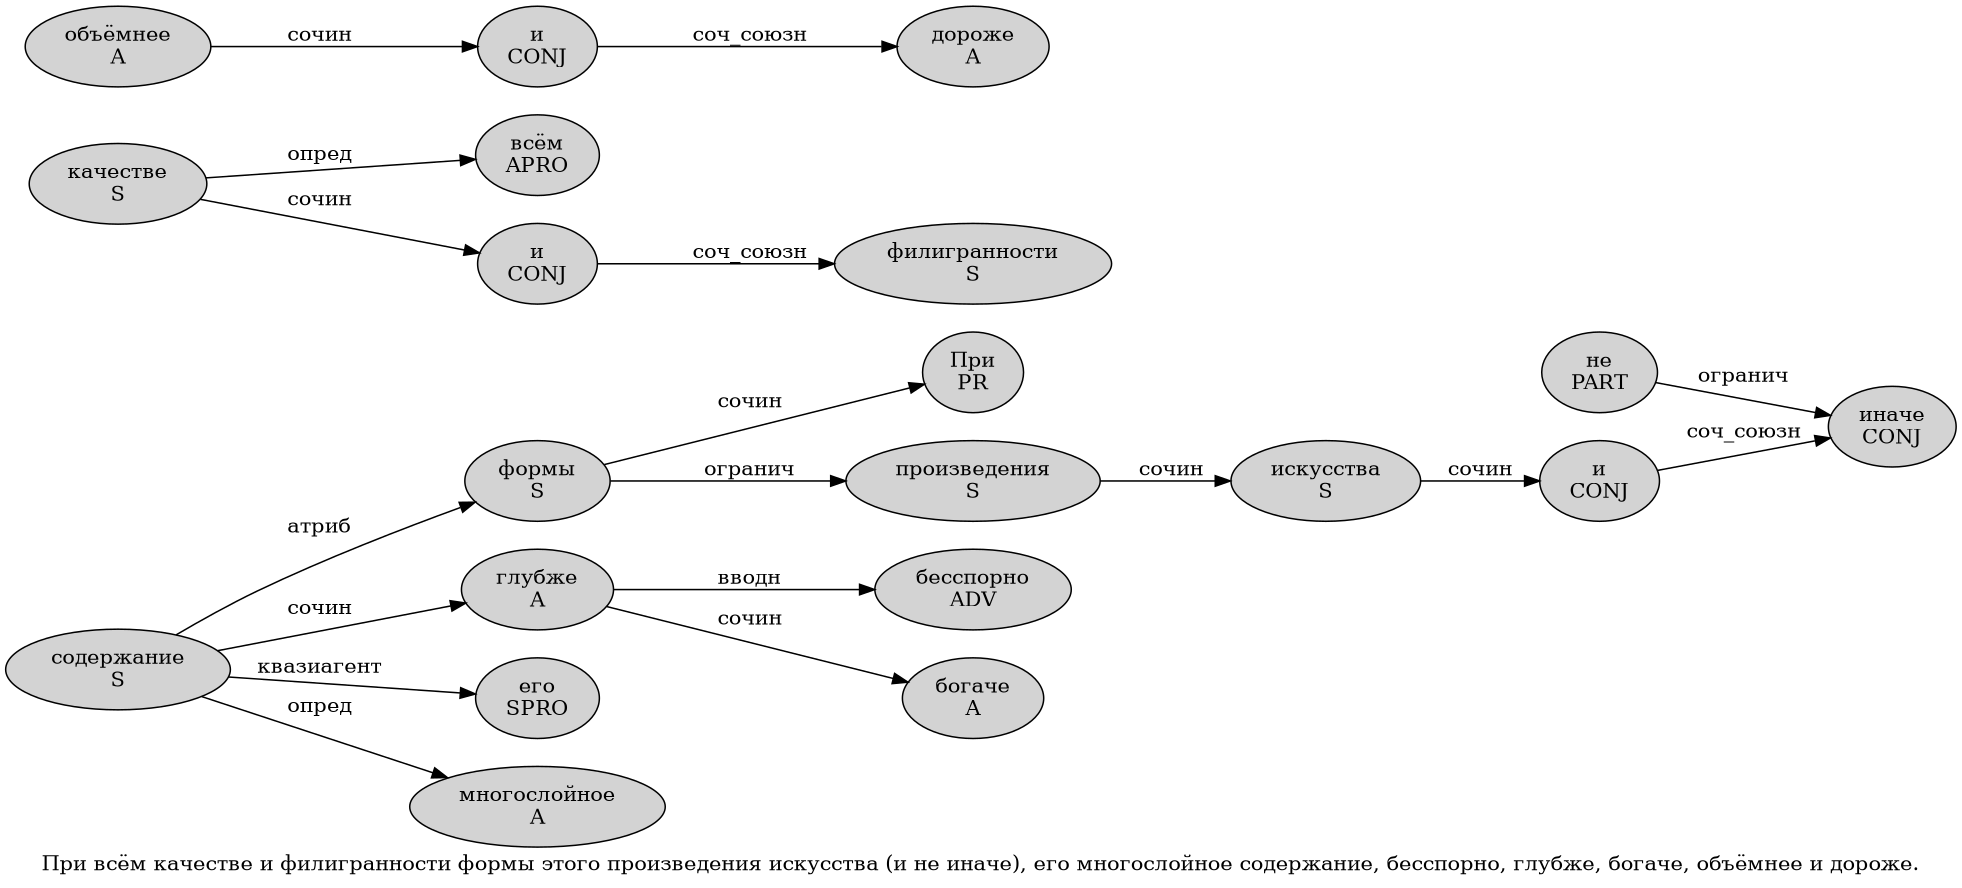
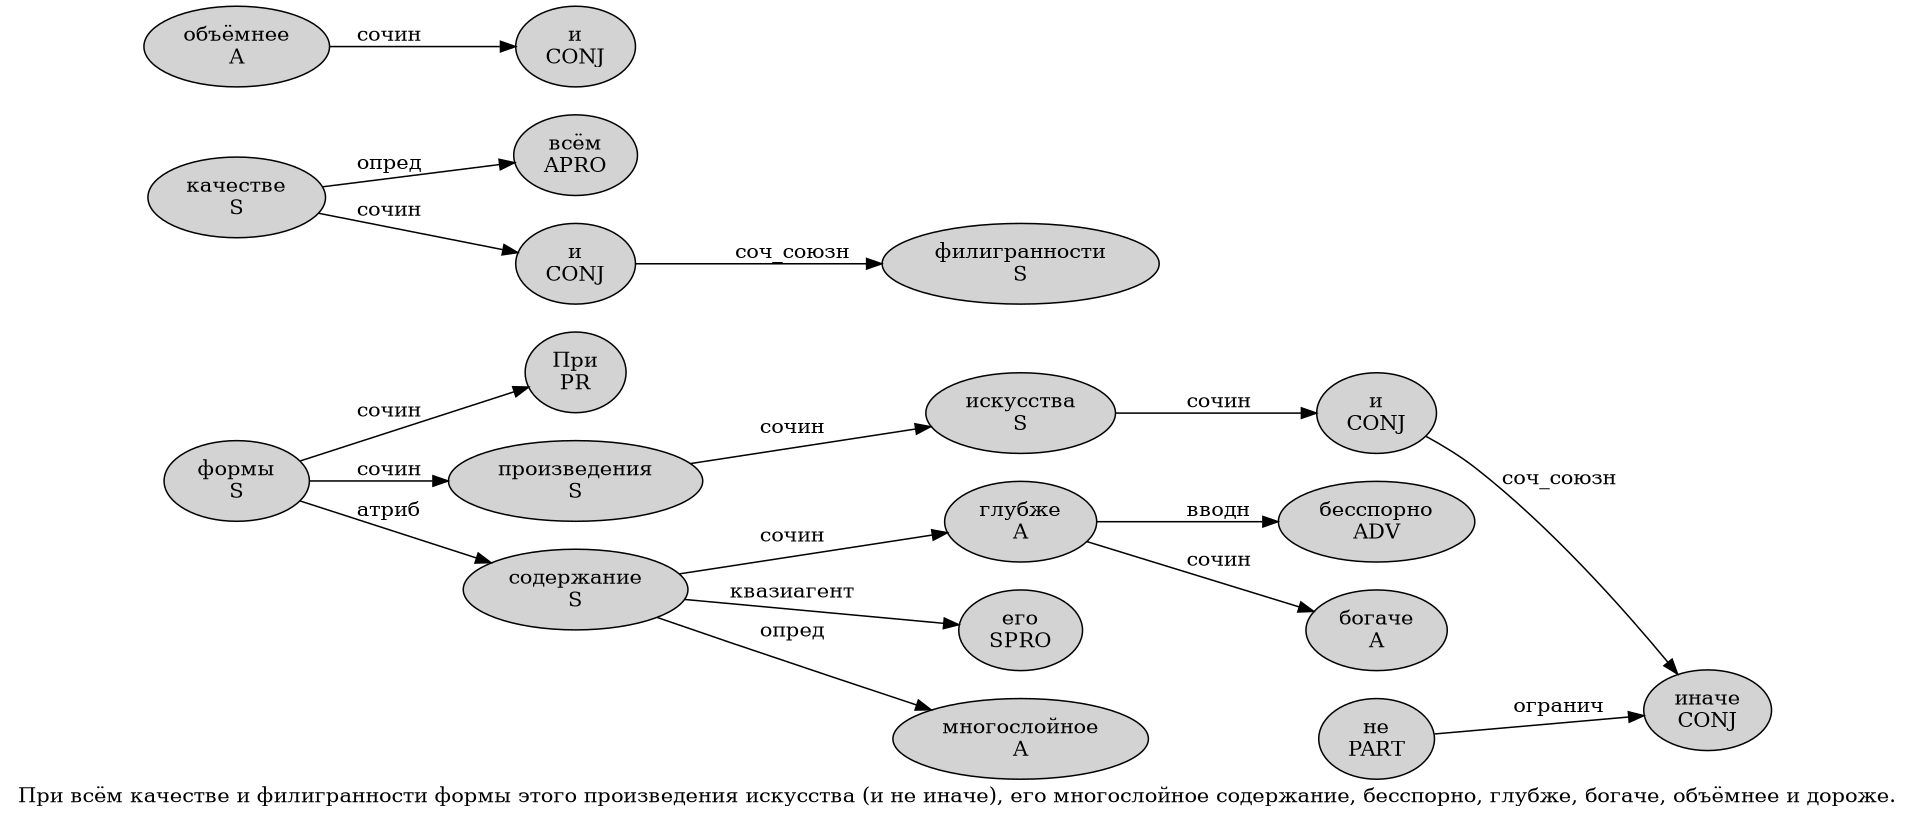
(973, 47) -> none
(750, 470) -> (389, 470)
(315, 565) -> (388, 529)
